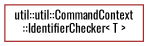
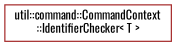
(74, 23) -> (88, 23)
